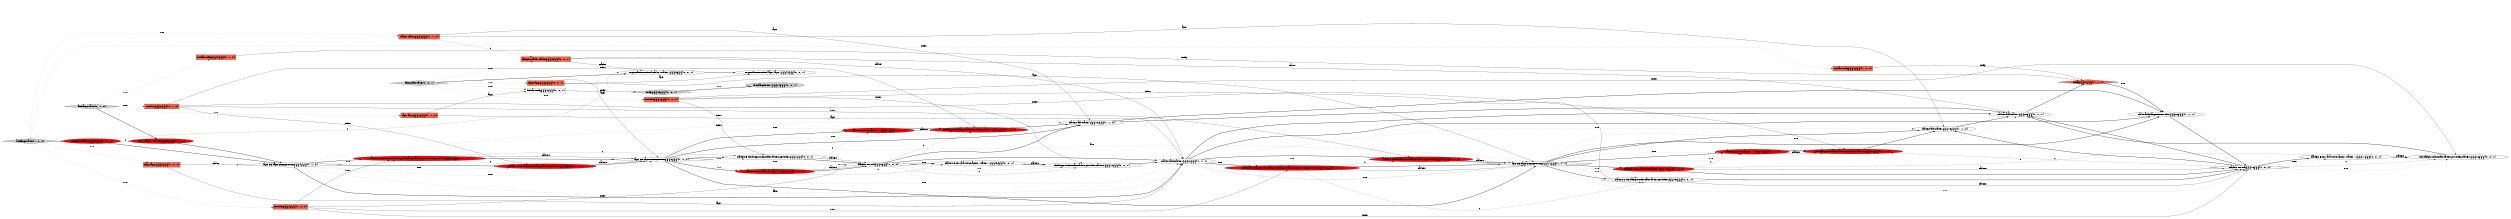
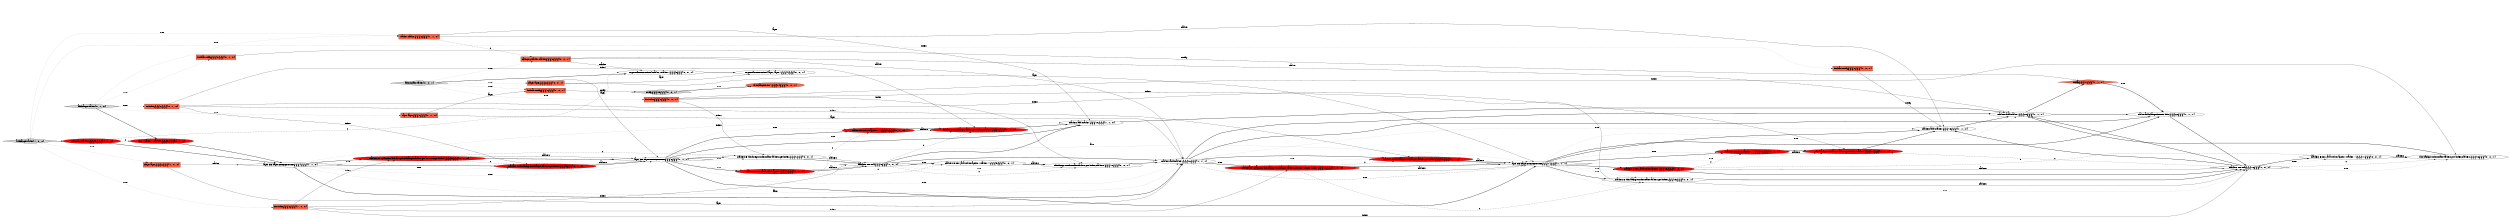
(1184, 27) -> (1184, 27)
none -> (238, 43)
(1978, 66) -> (1898, 98)
(775, 85) -> (775, 85)
(546, 91) -> (546, 91)
(1638, 95) -> (2089, 114)
(761, 164) -> none
